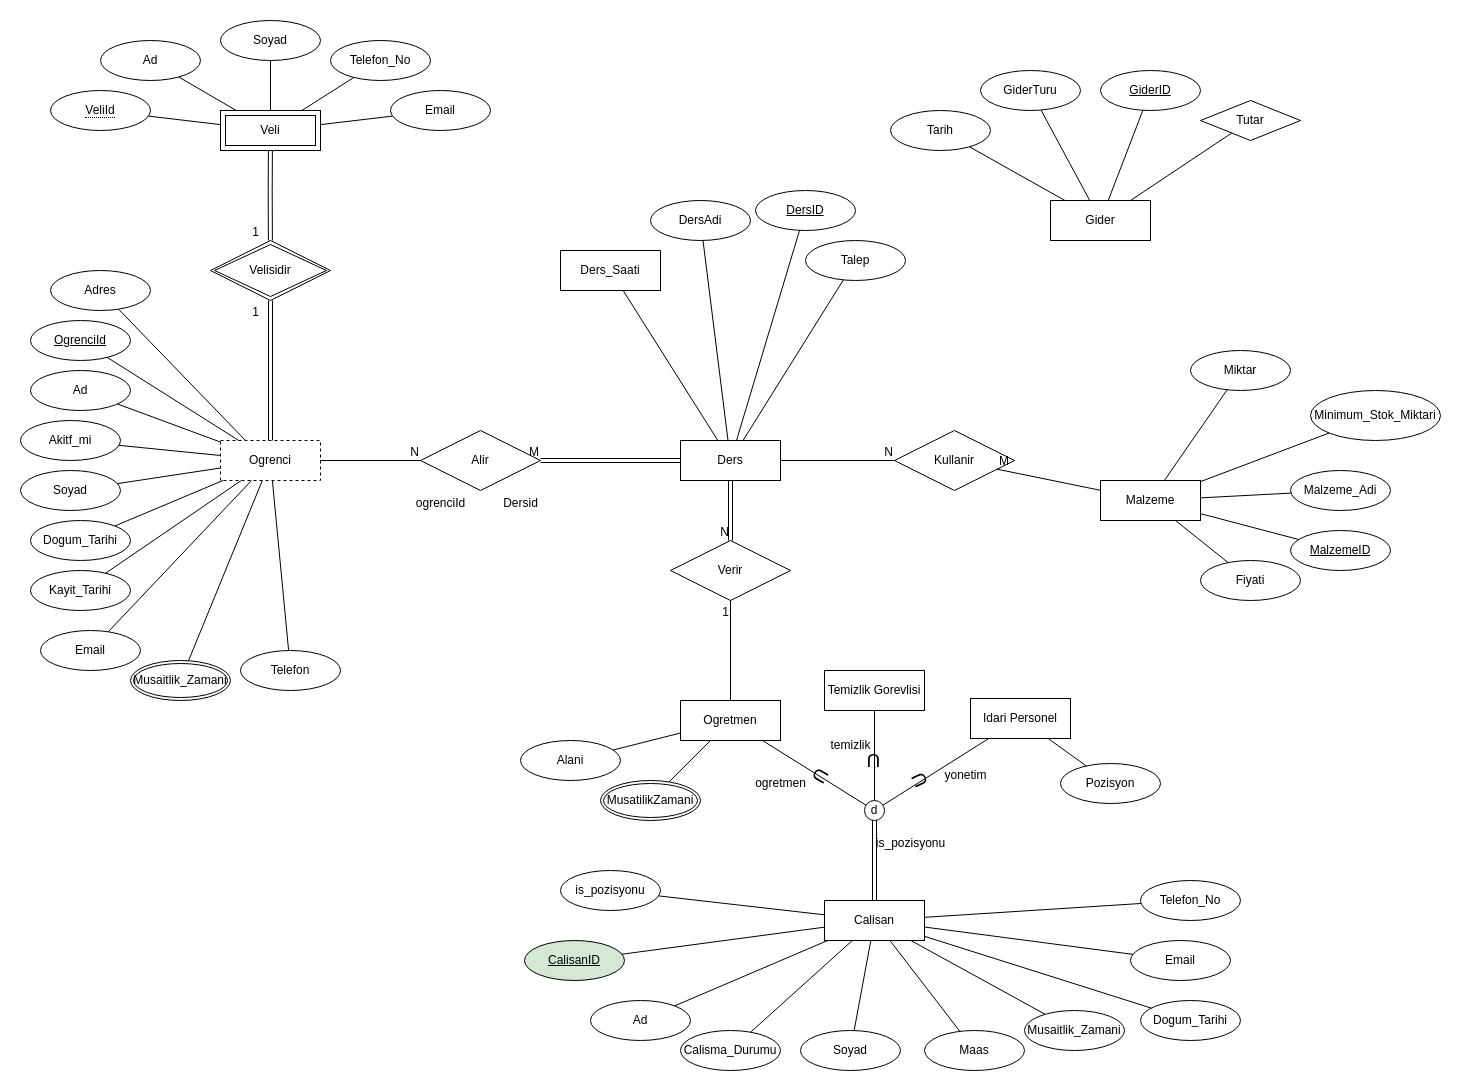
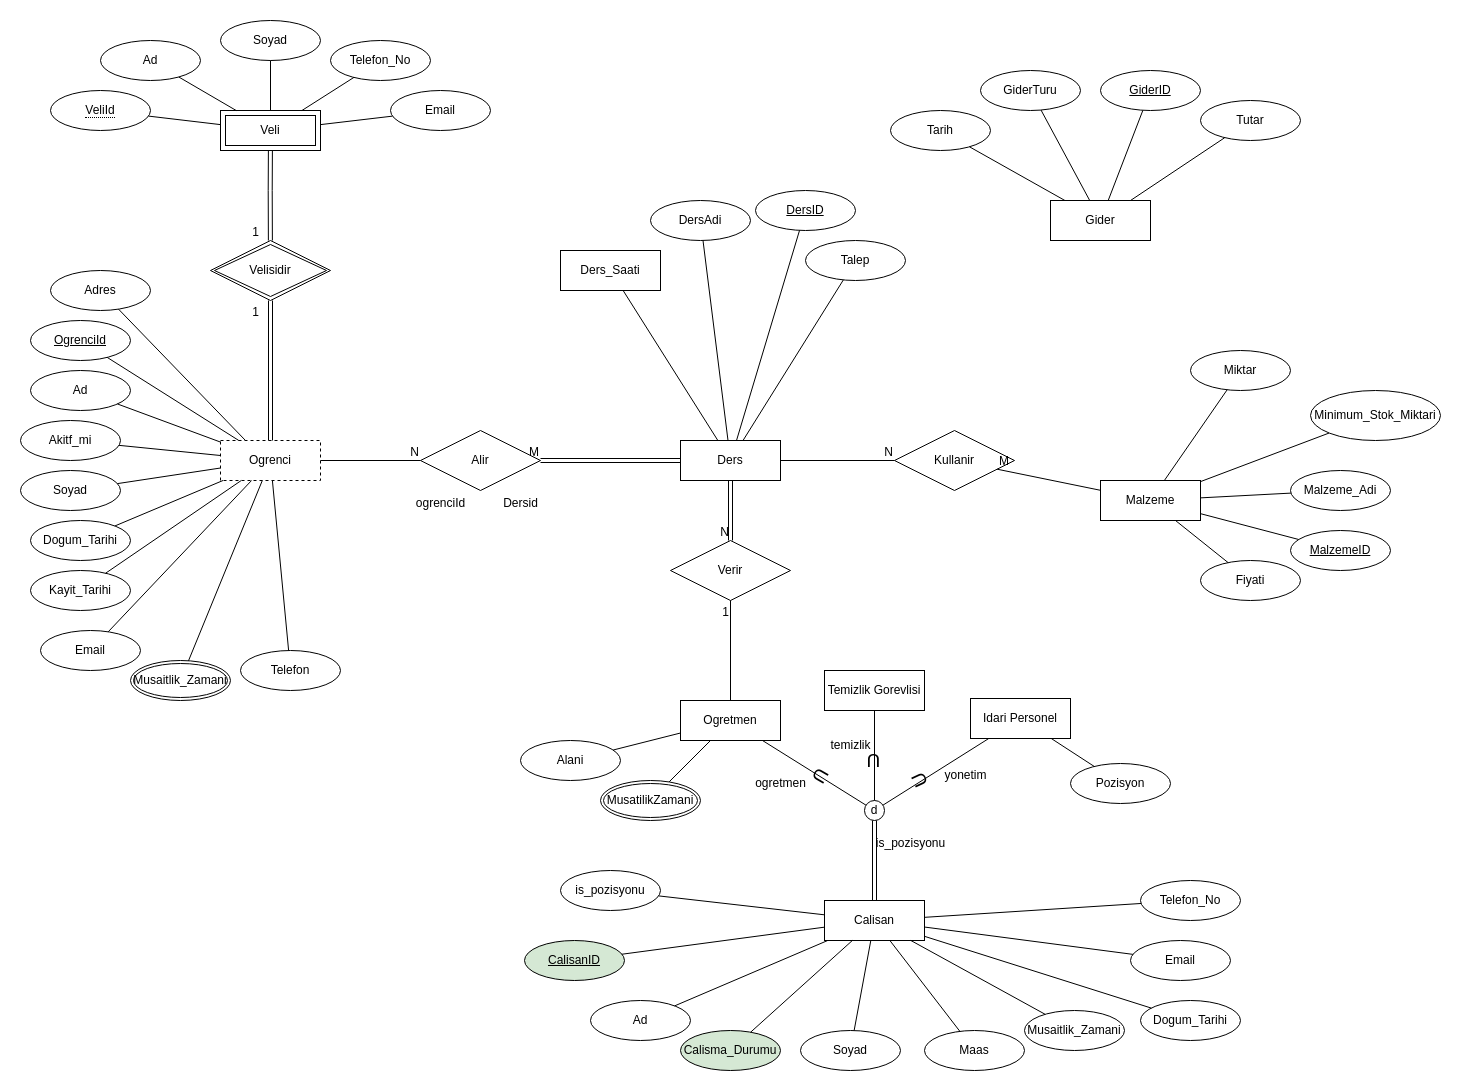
(1251, 121) -> (1251, 121)
(1111, 784) -> (1121, 784)
(731, 1051) -> (731, 1051)
